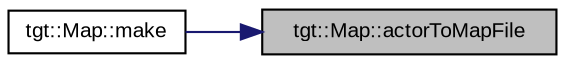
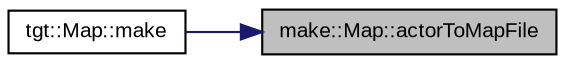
(409, 32) -> (409, 32)
